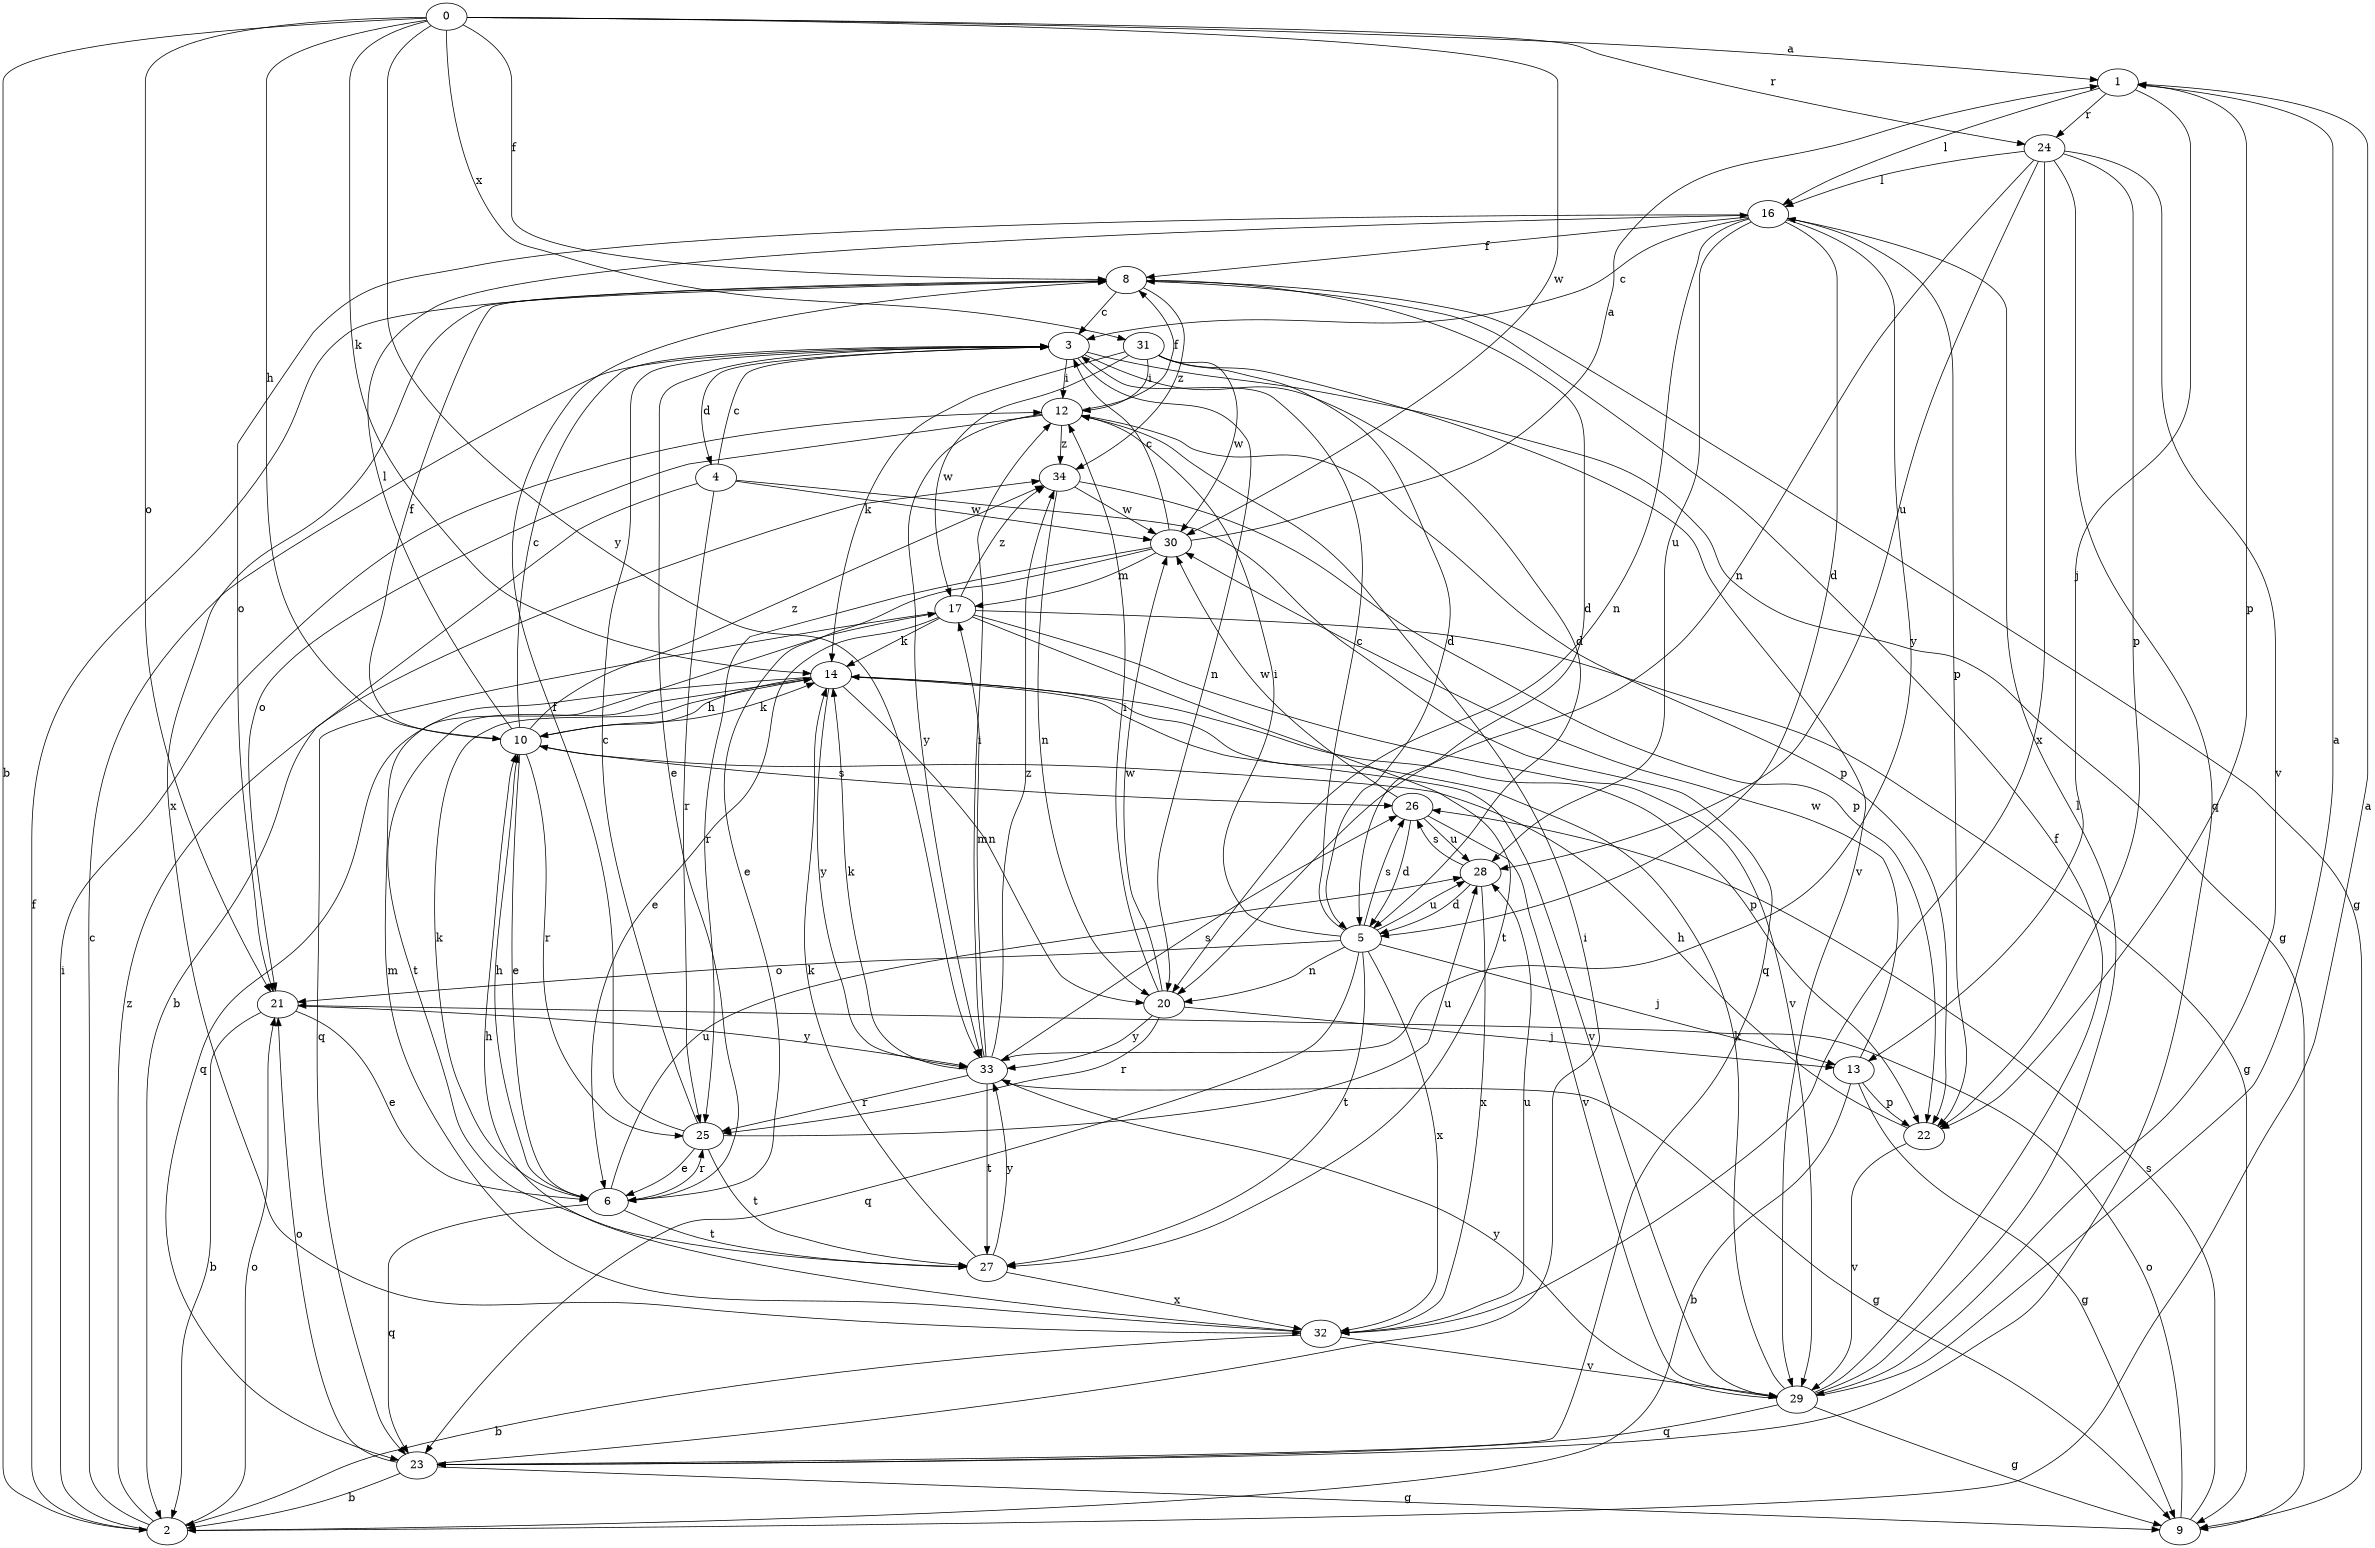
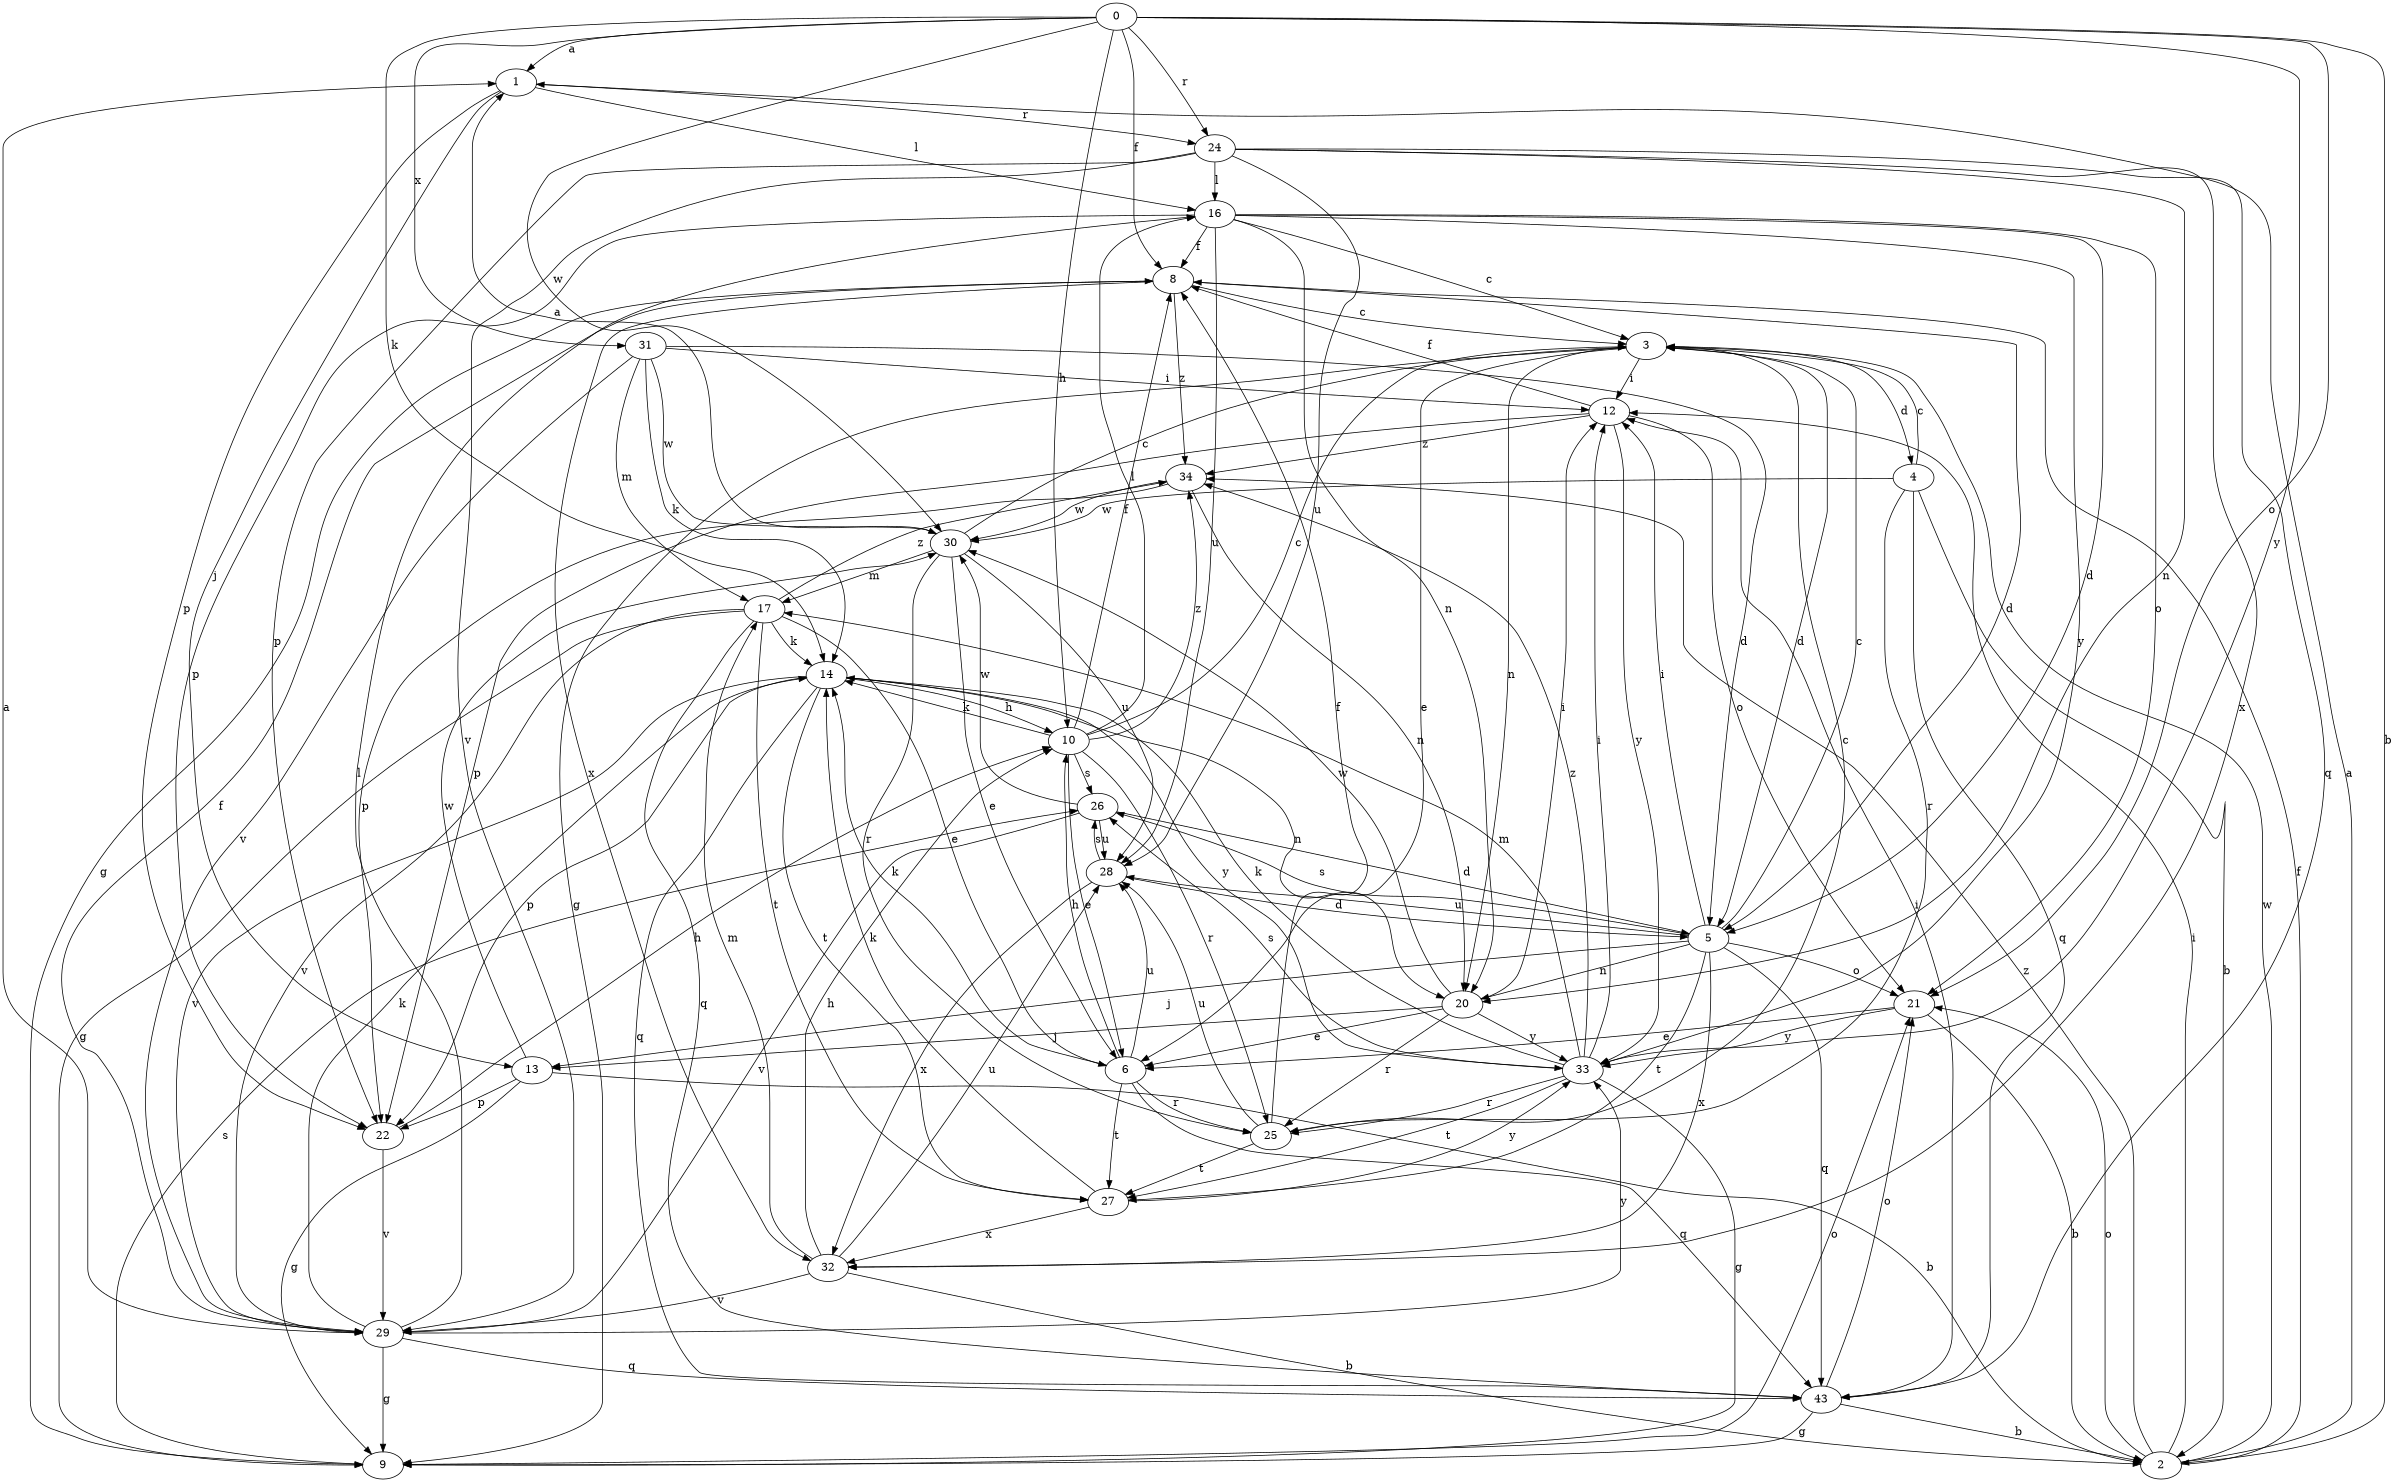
(948, 478) -> (627, 478)
none -> (1102, 685)
(92, 939) -> (2267, 906)
(667, 1176) -> (1298, 1037)
(417, 1465) -> (1821, 1400)
